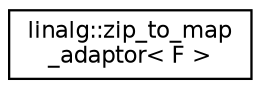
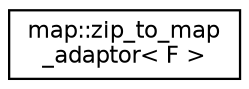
(130, 45) -> (125, 45)
